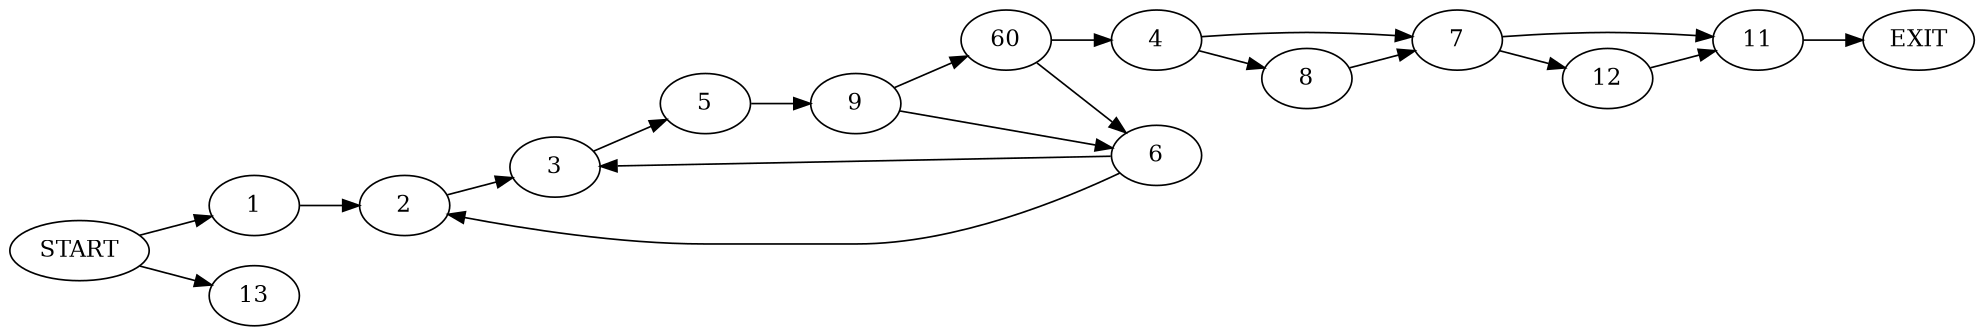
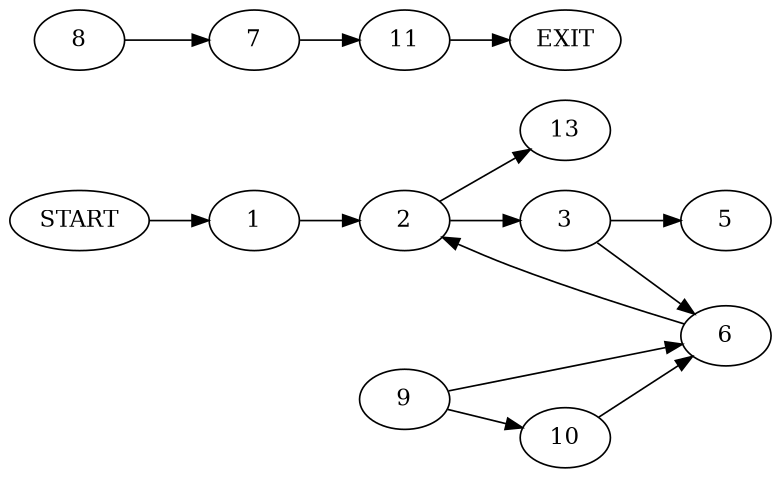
(1006, 40) -> (565, 438)
(1157, 40) -> none
(1608, 79) -> none
(772, 104) -> none
(864, 161) -> (639, 273)
(167, 273) -> (478, 180)
